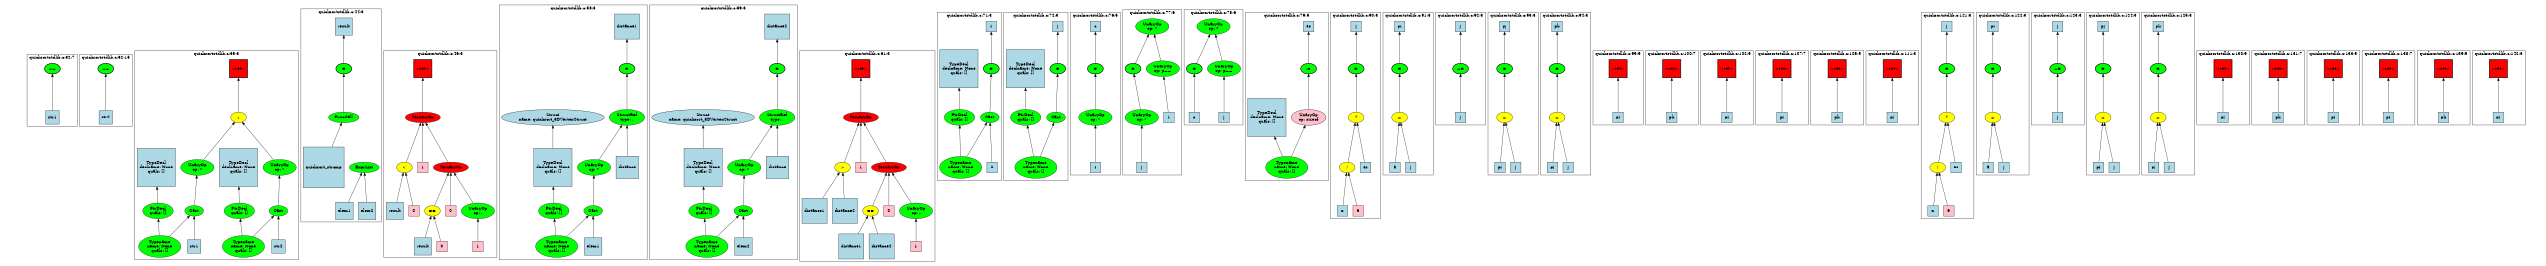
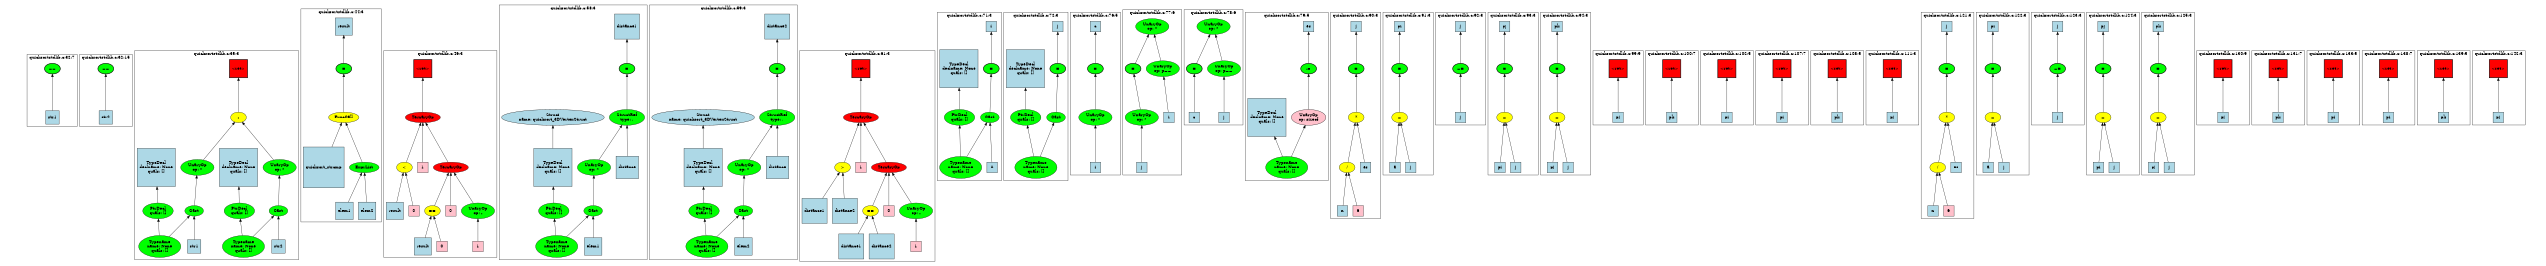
(344, 117) -> (344, 117)
none -> (355, 144)
